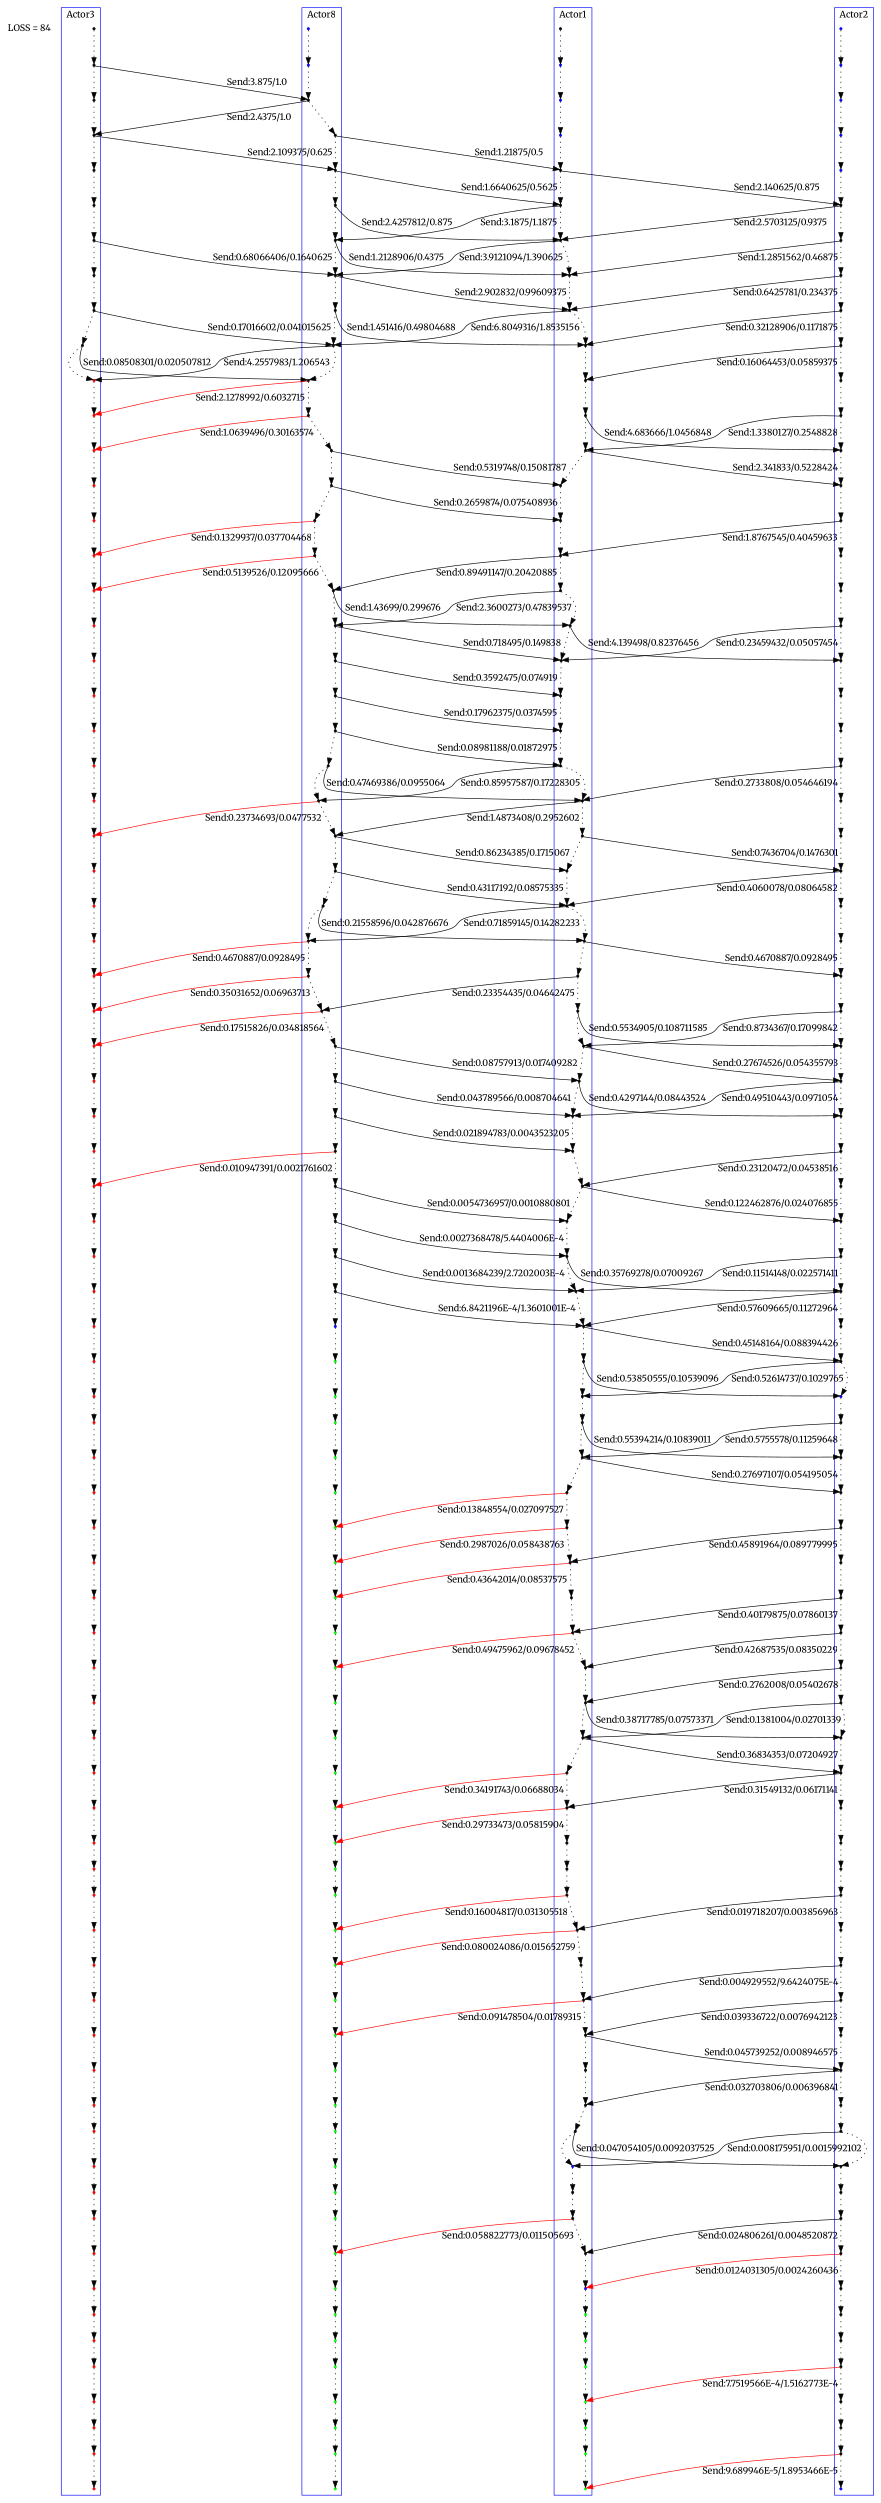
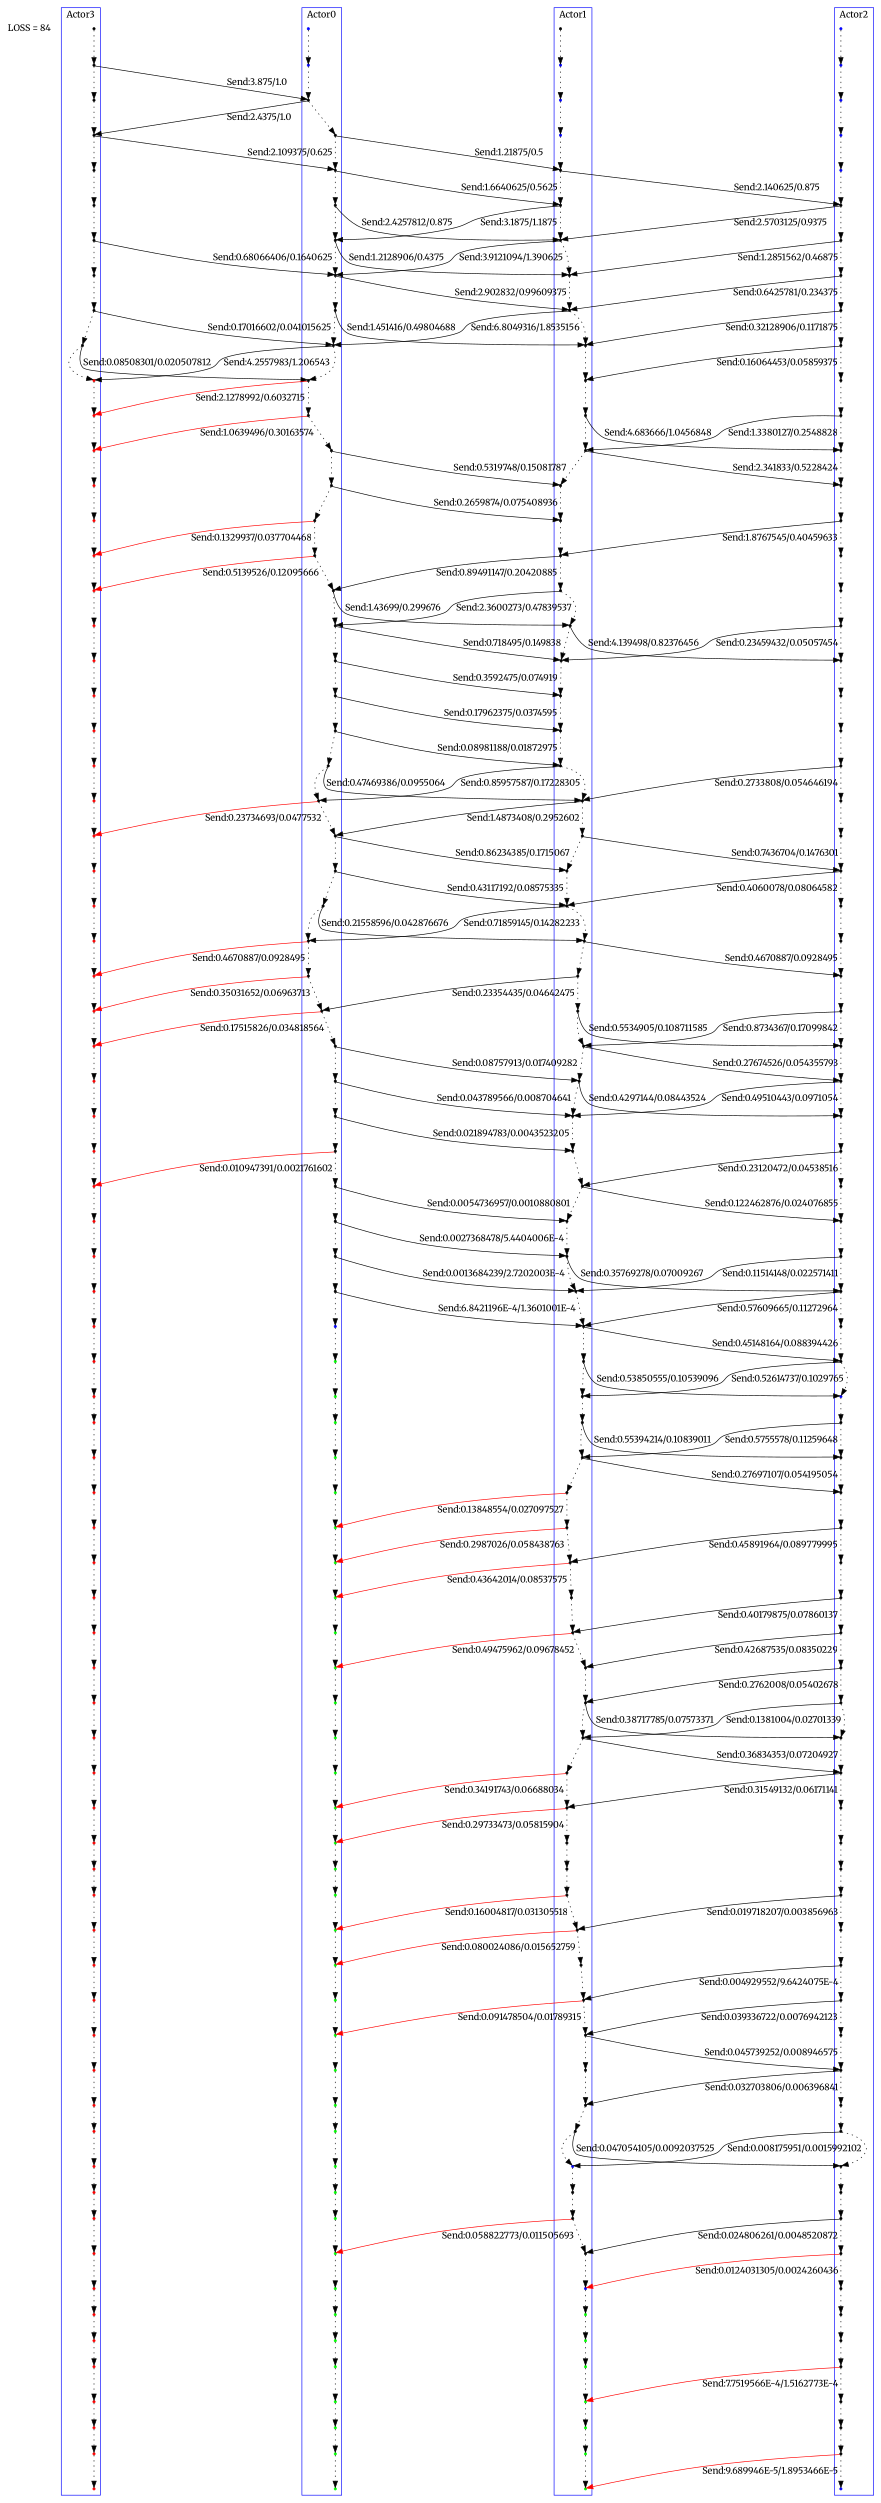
(322, 15) -> (322, 15)
